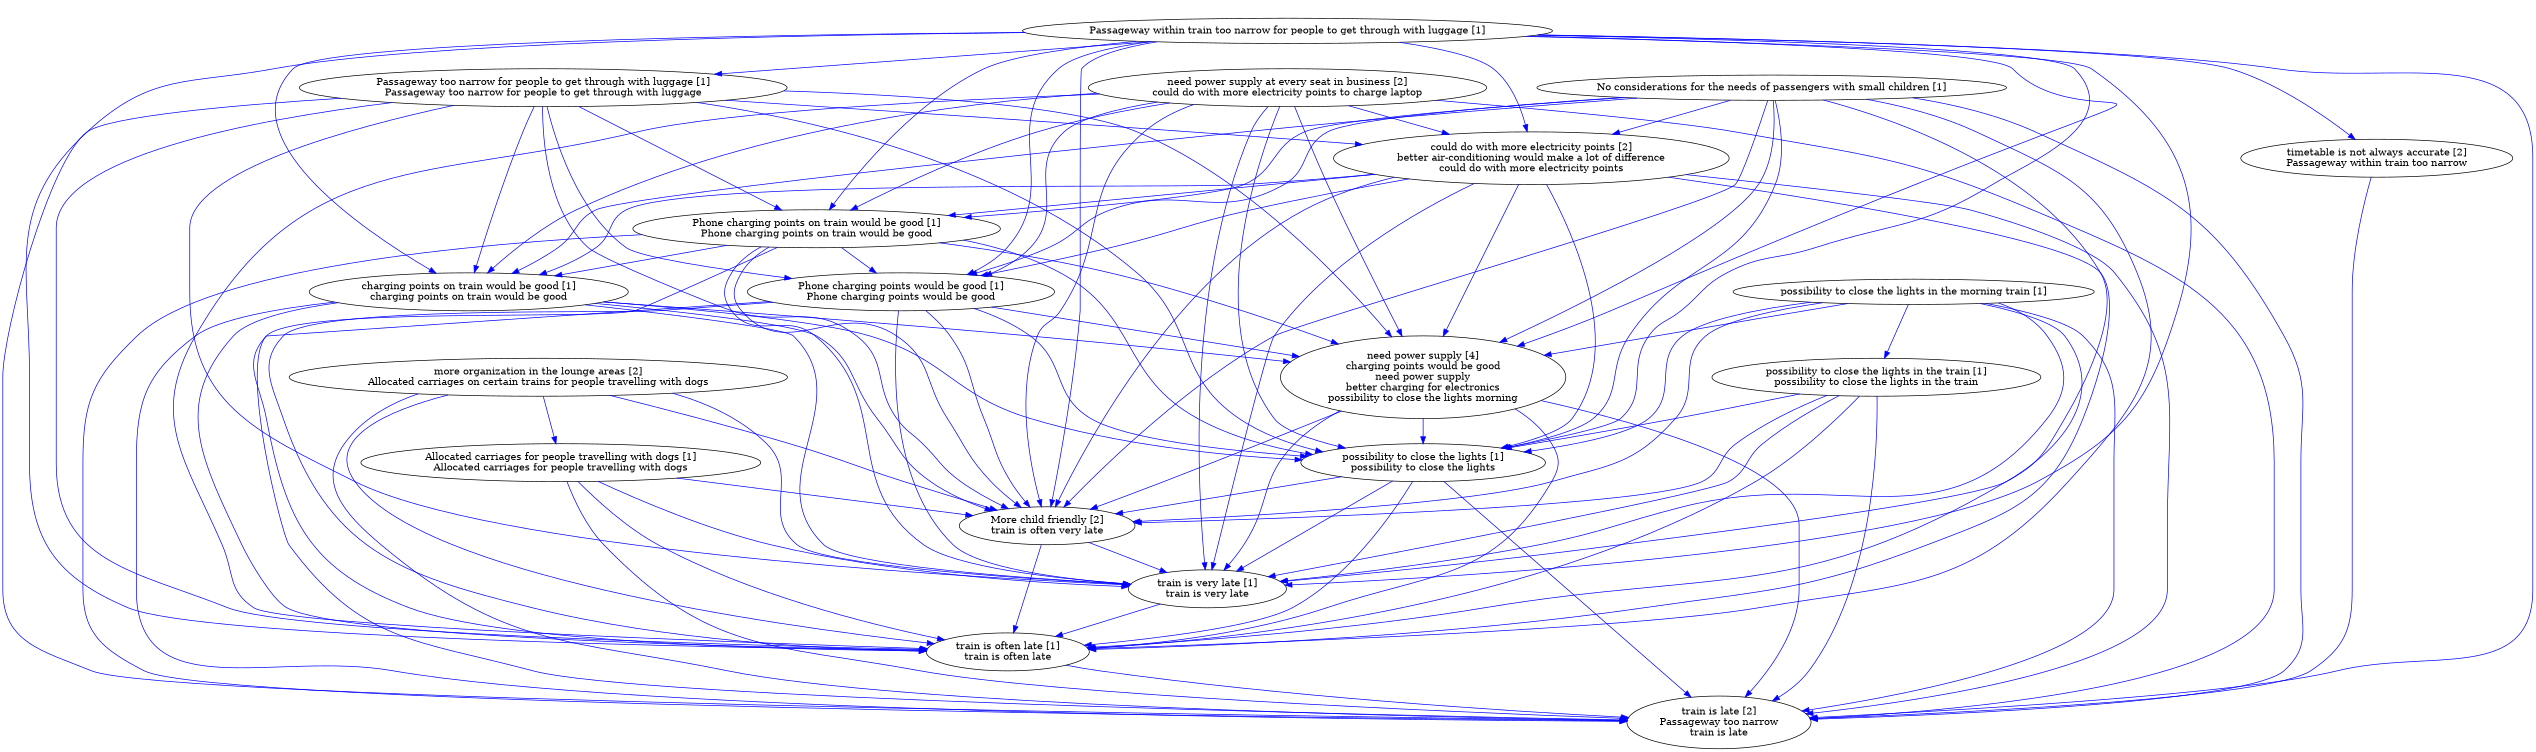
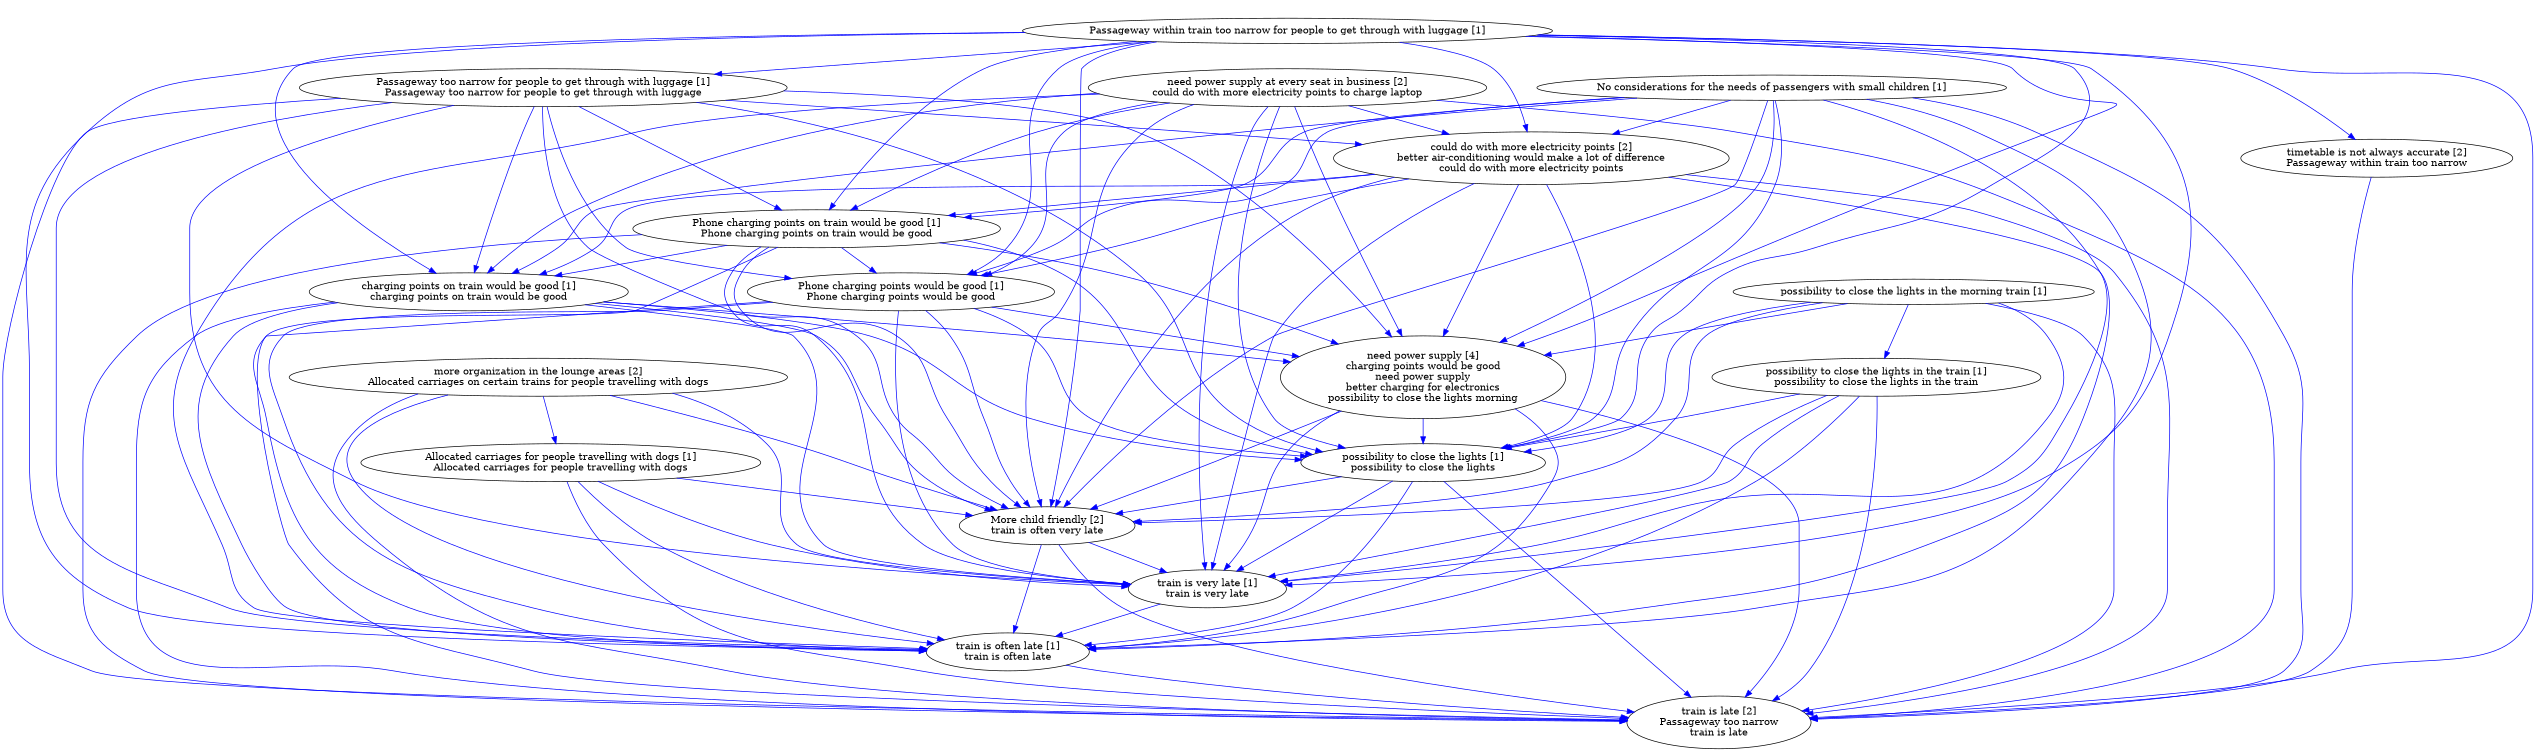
(1694, 583) -> none
none -> (1327, 666)
